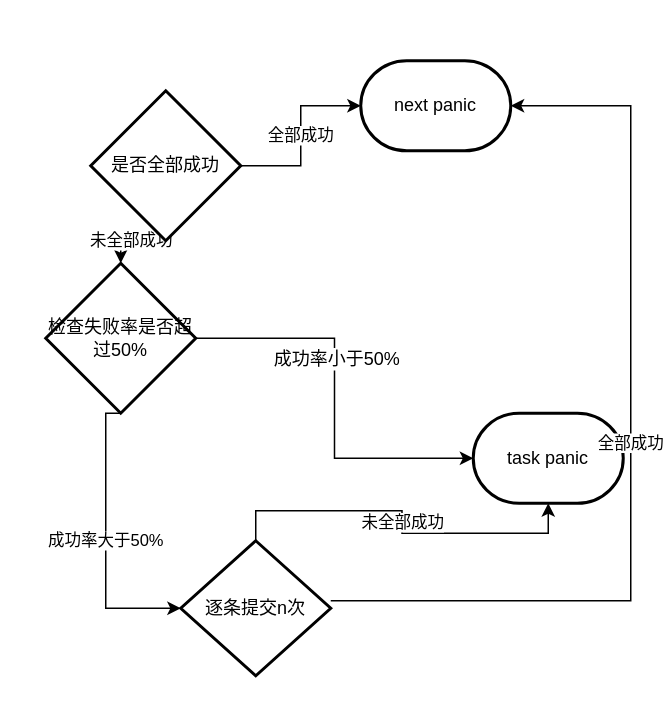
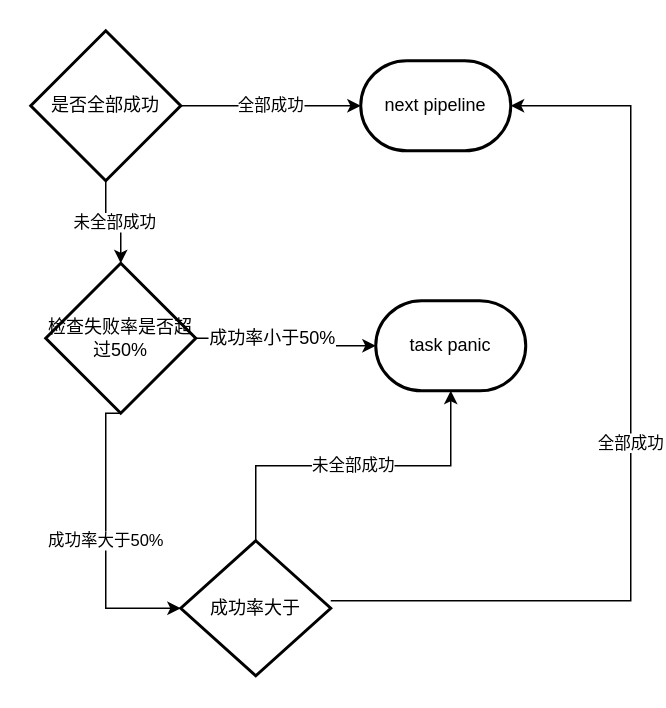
(436, 106) -> (436, 106)
(166, 166) -> (106, 106)
(548, 458) -> (451, 346)
(256, 608) -> (256, 608)
